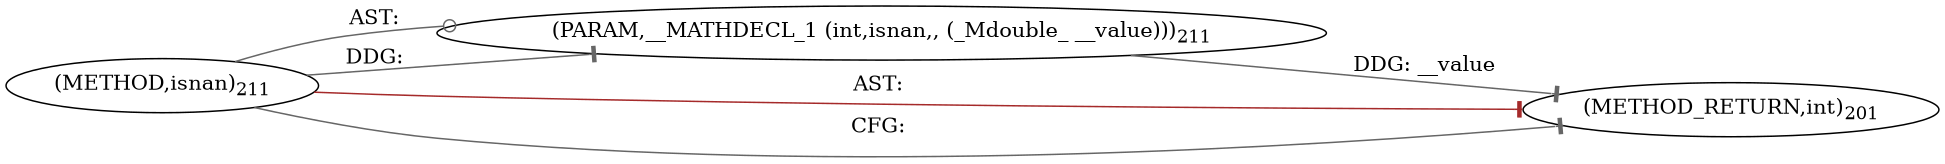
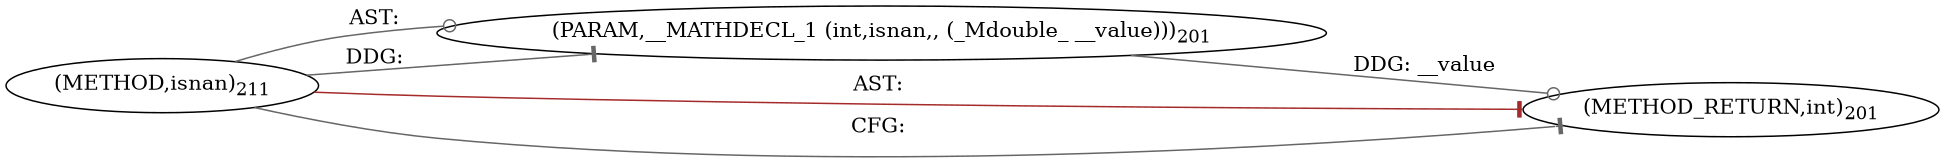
(1194, 31) -> (1194, 31)
(1341, 75) -> (1339, 74)
